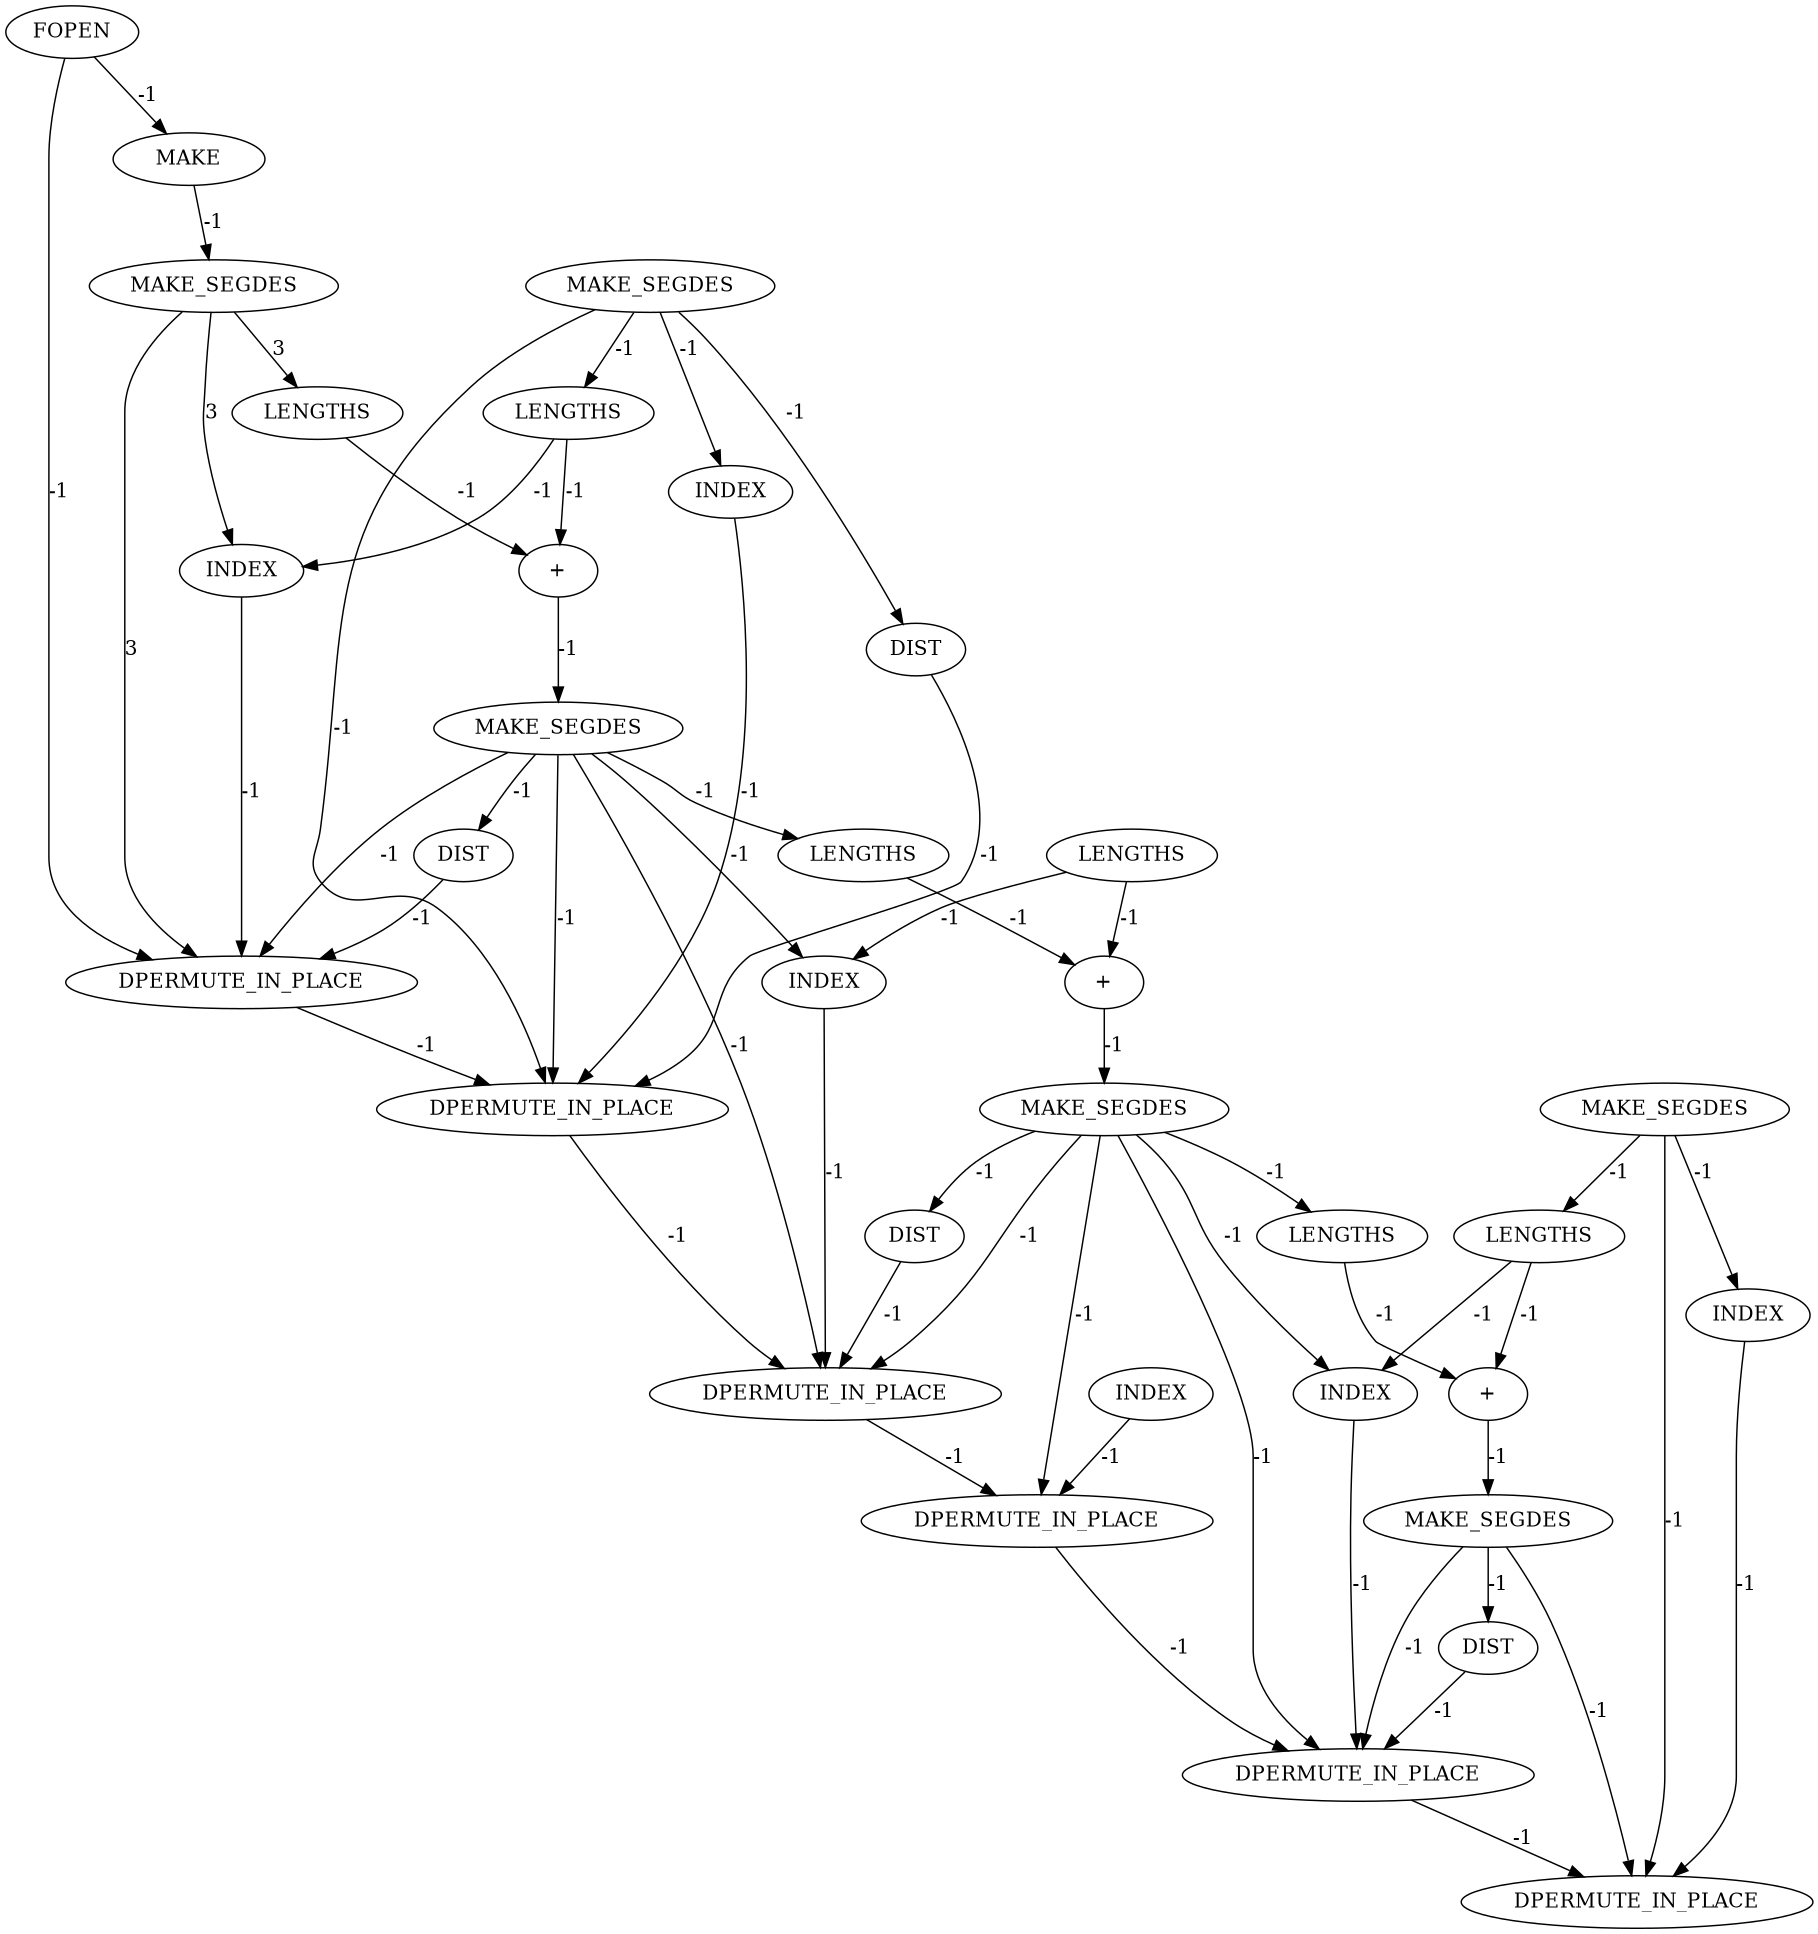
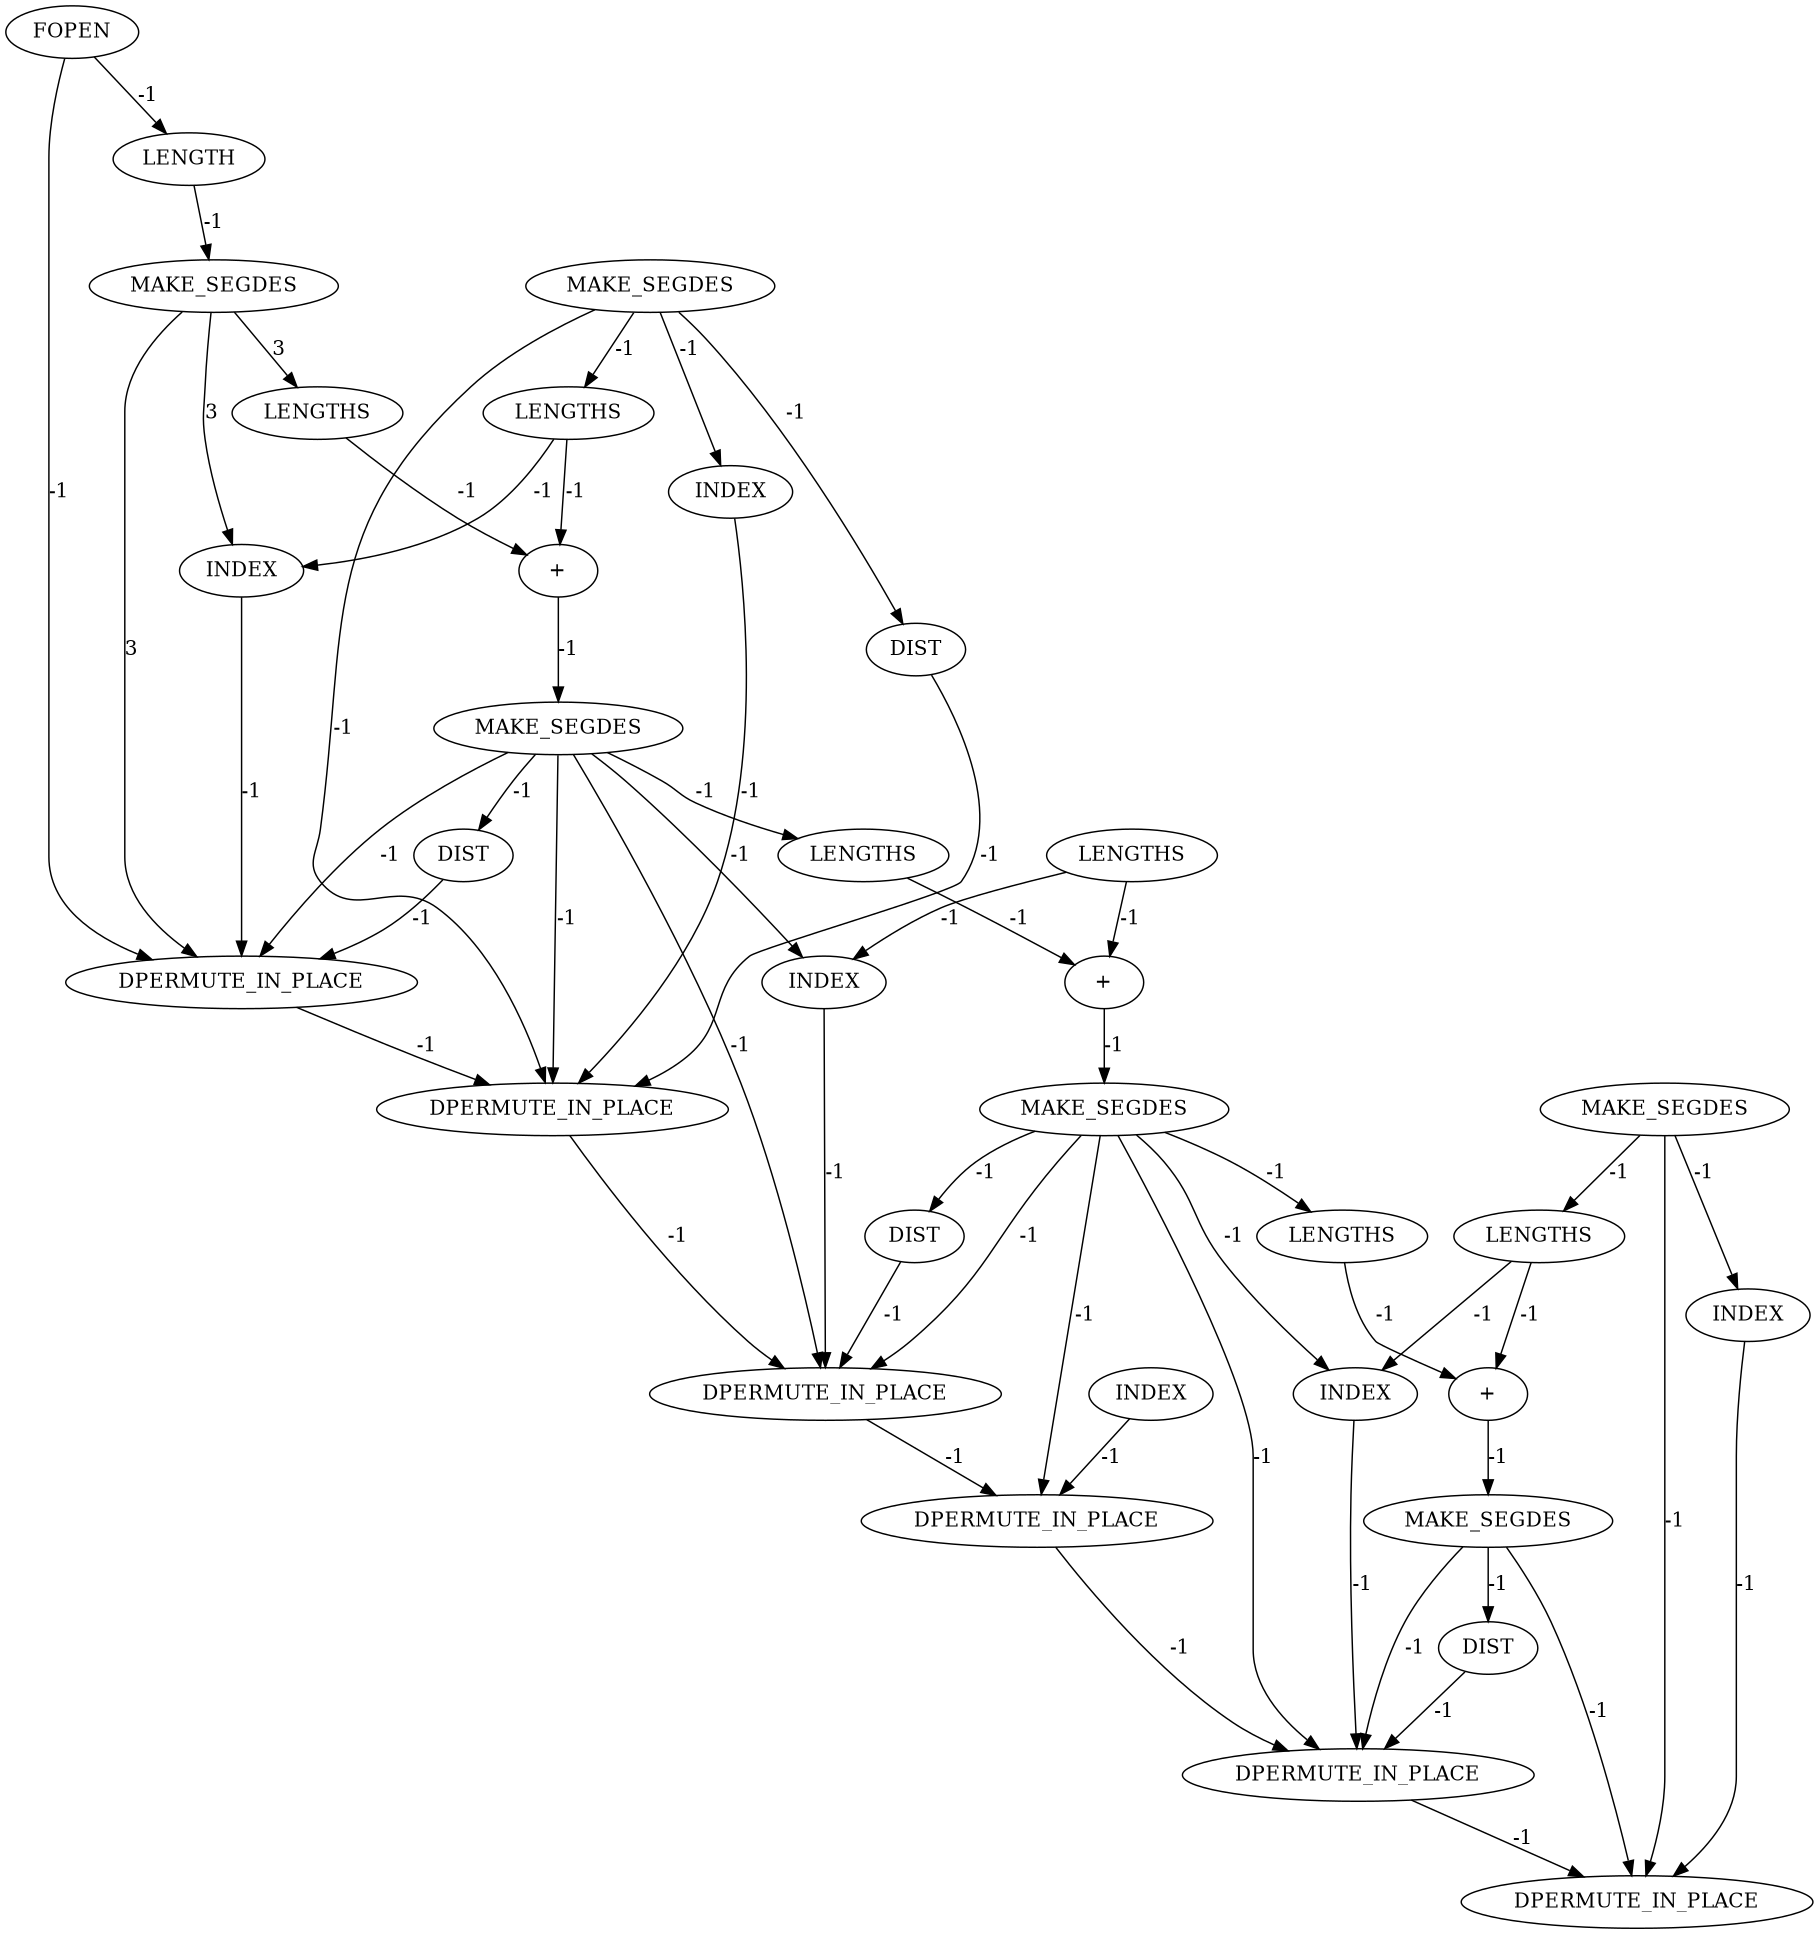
(189, 159) -> (189, 159)
